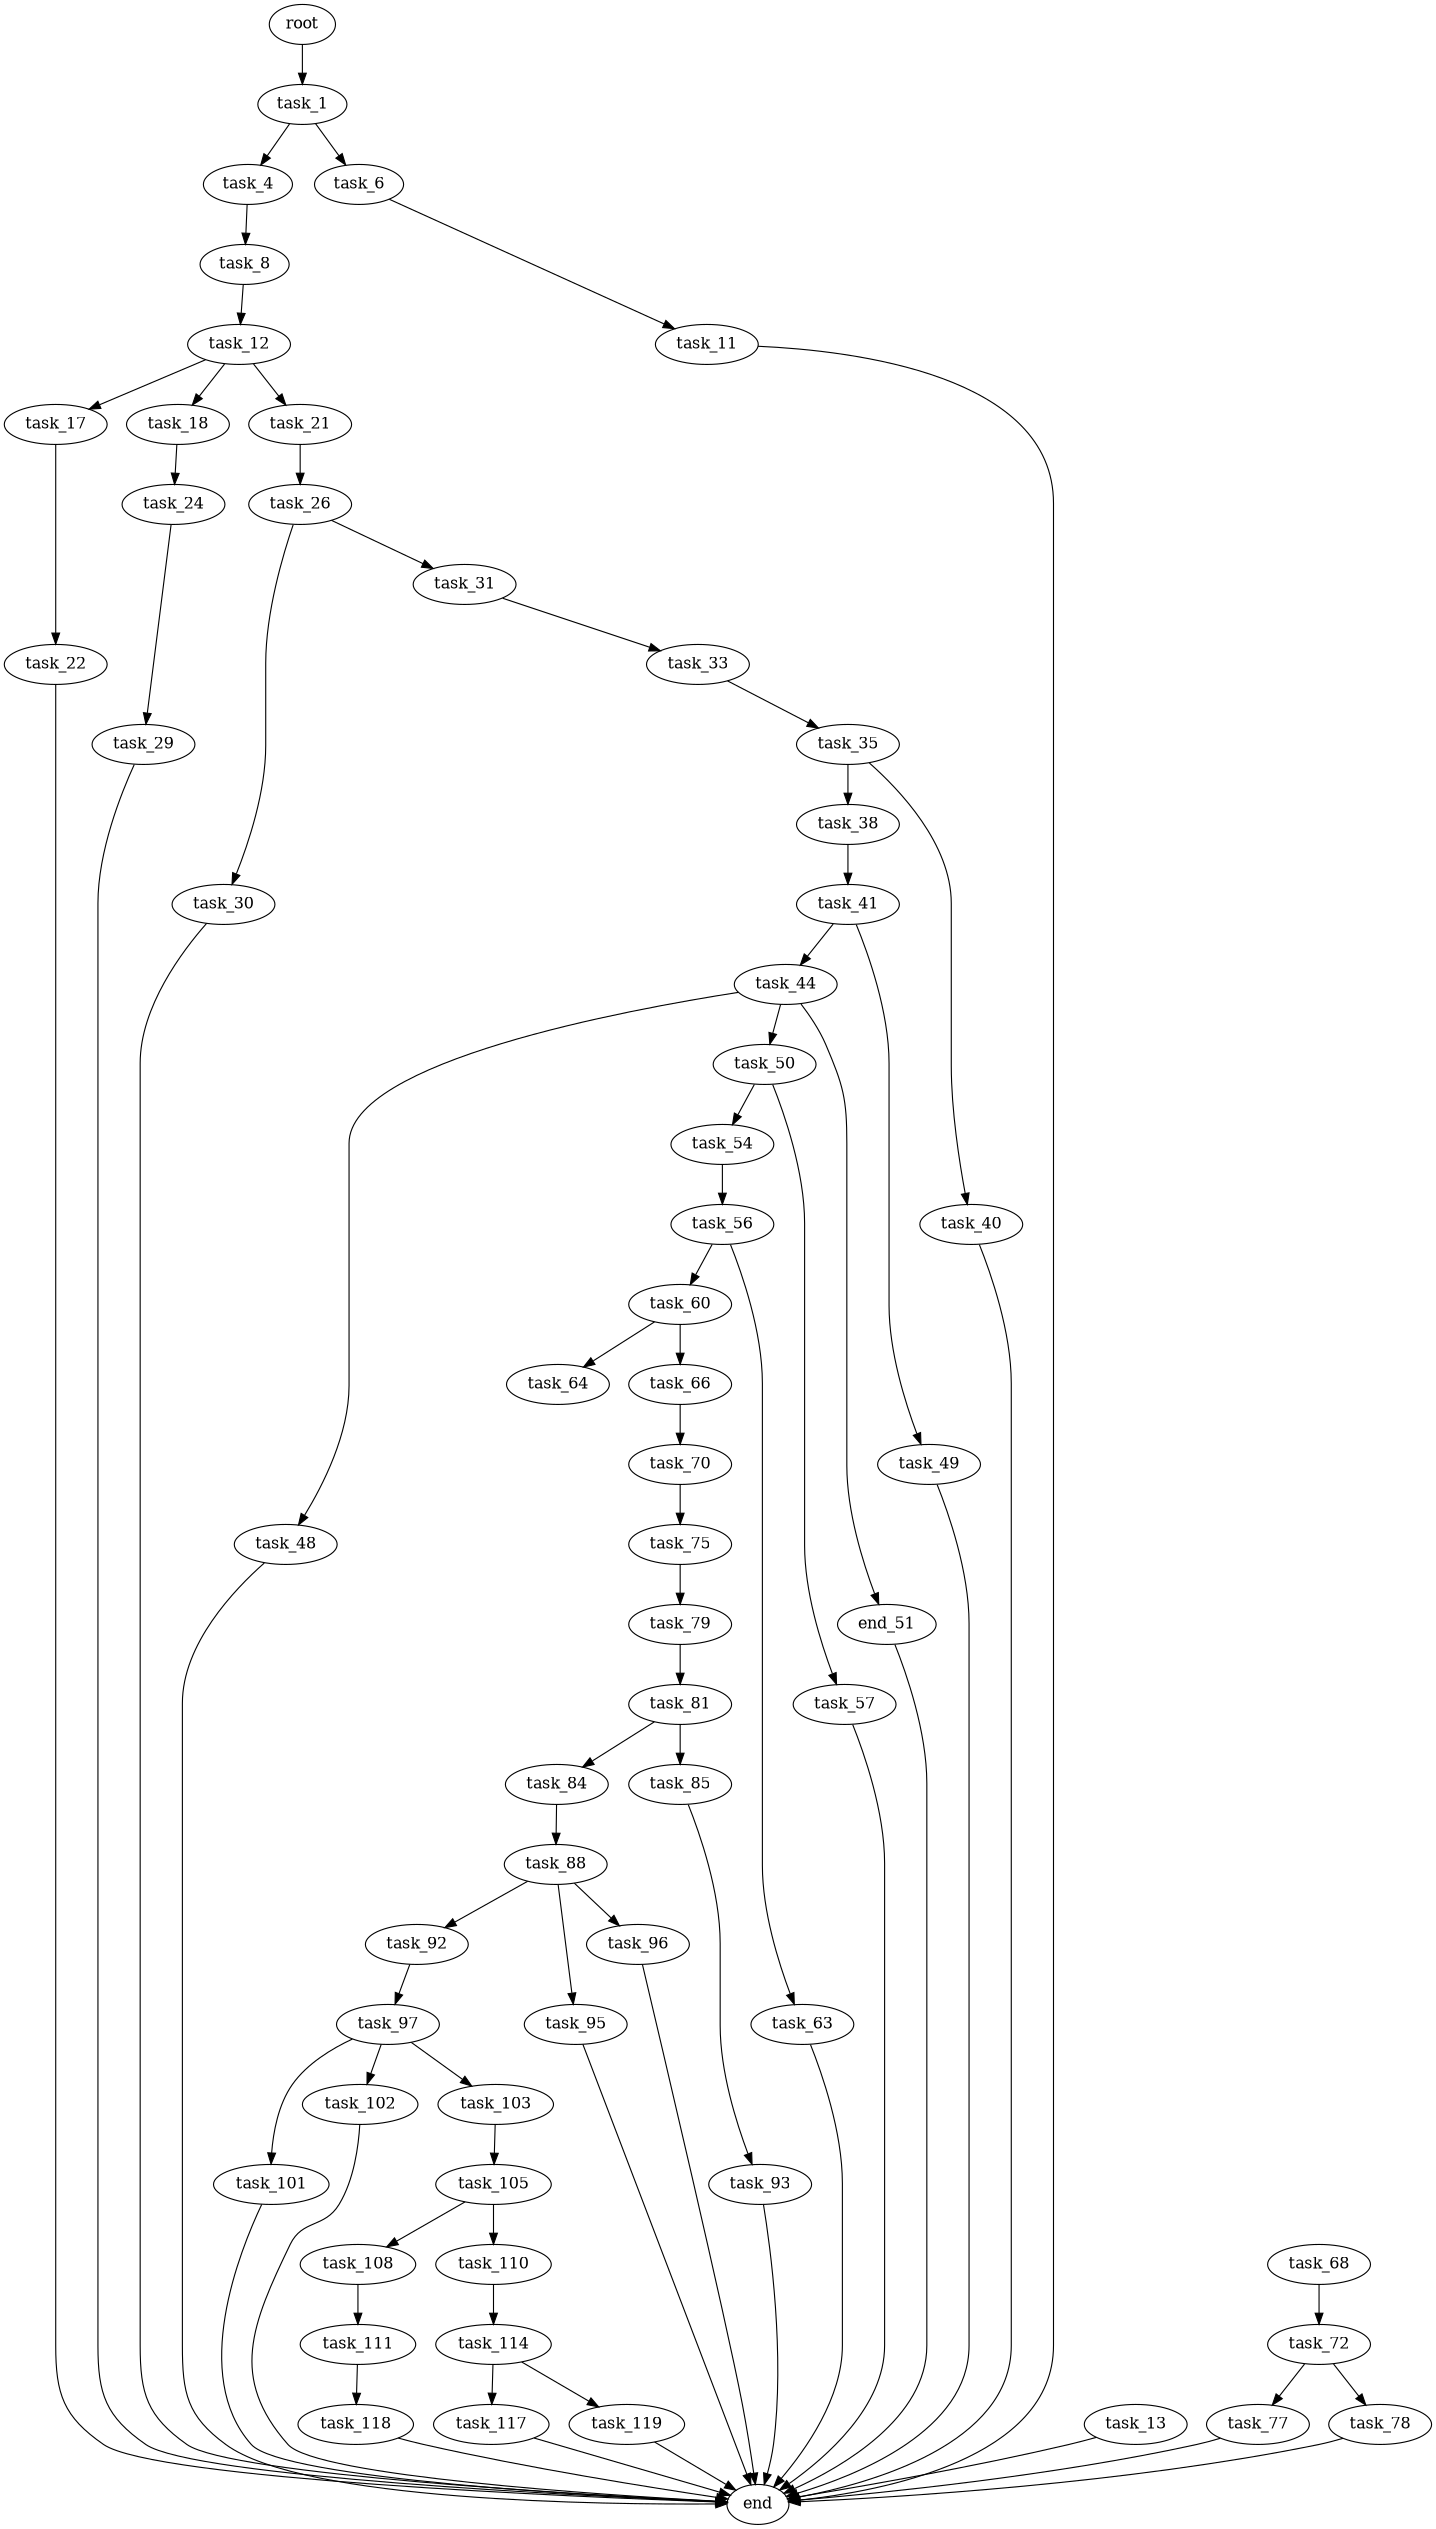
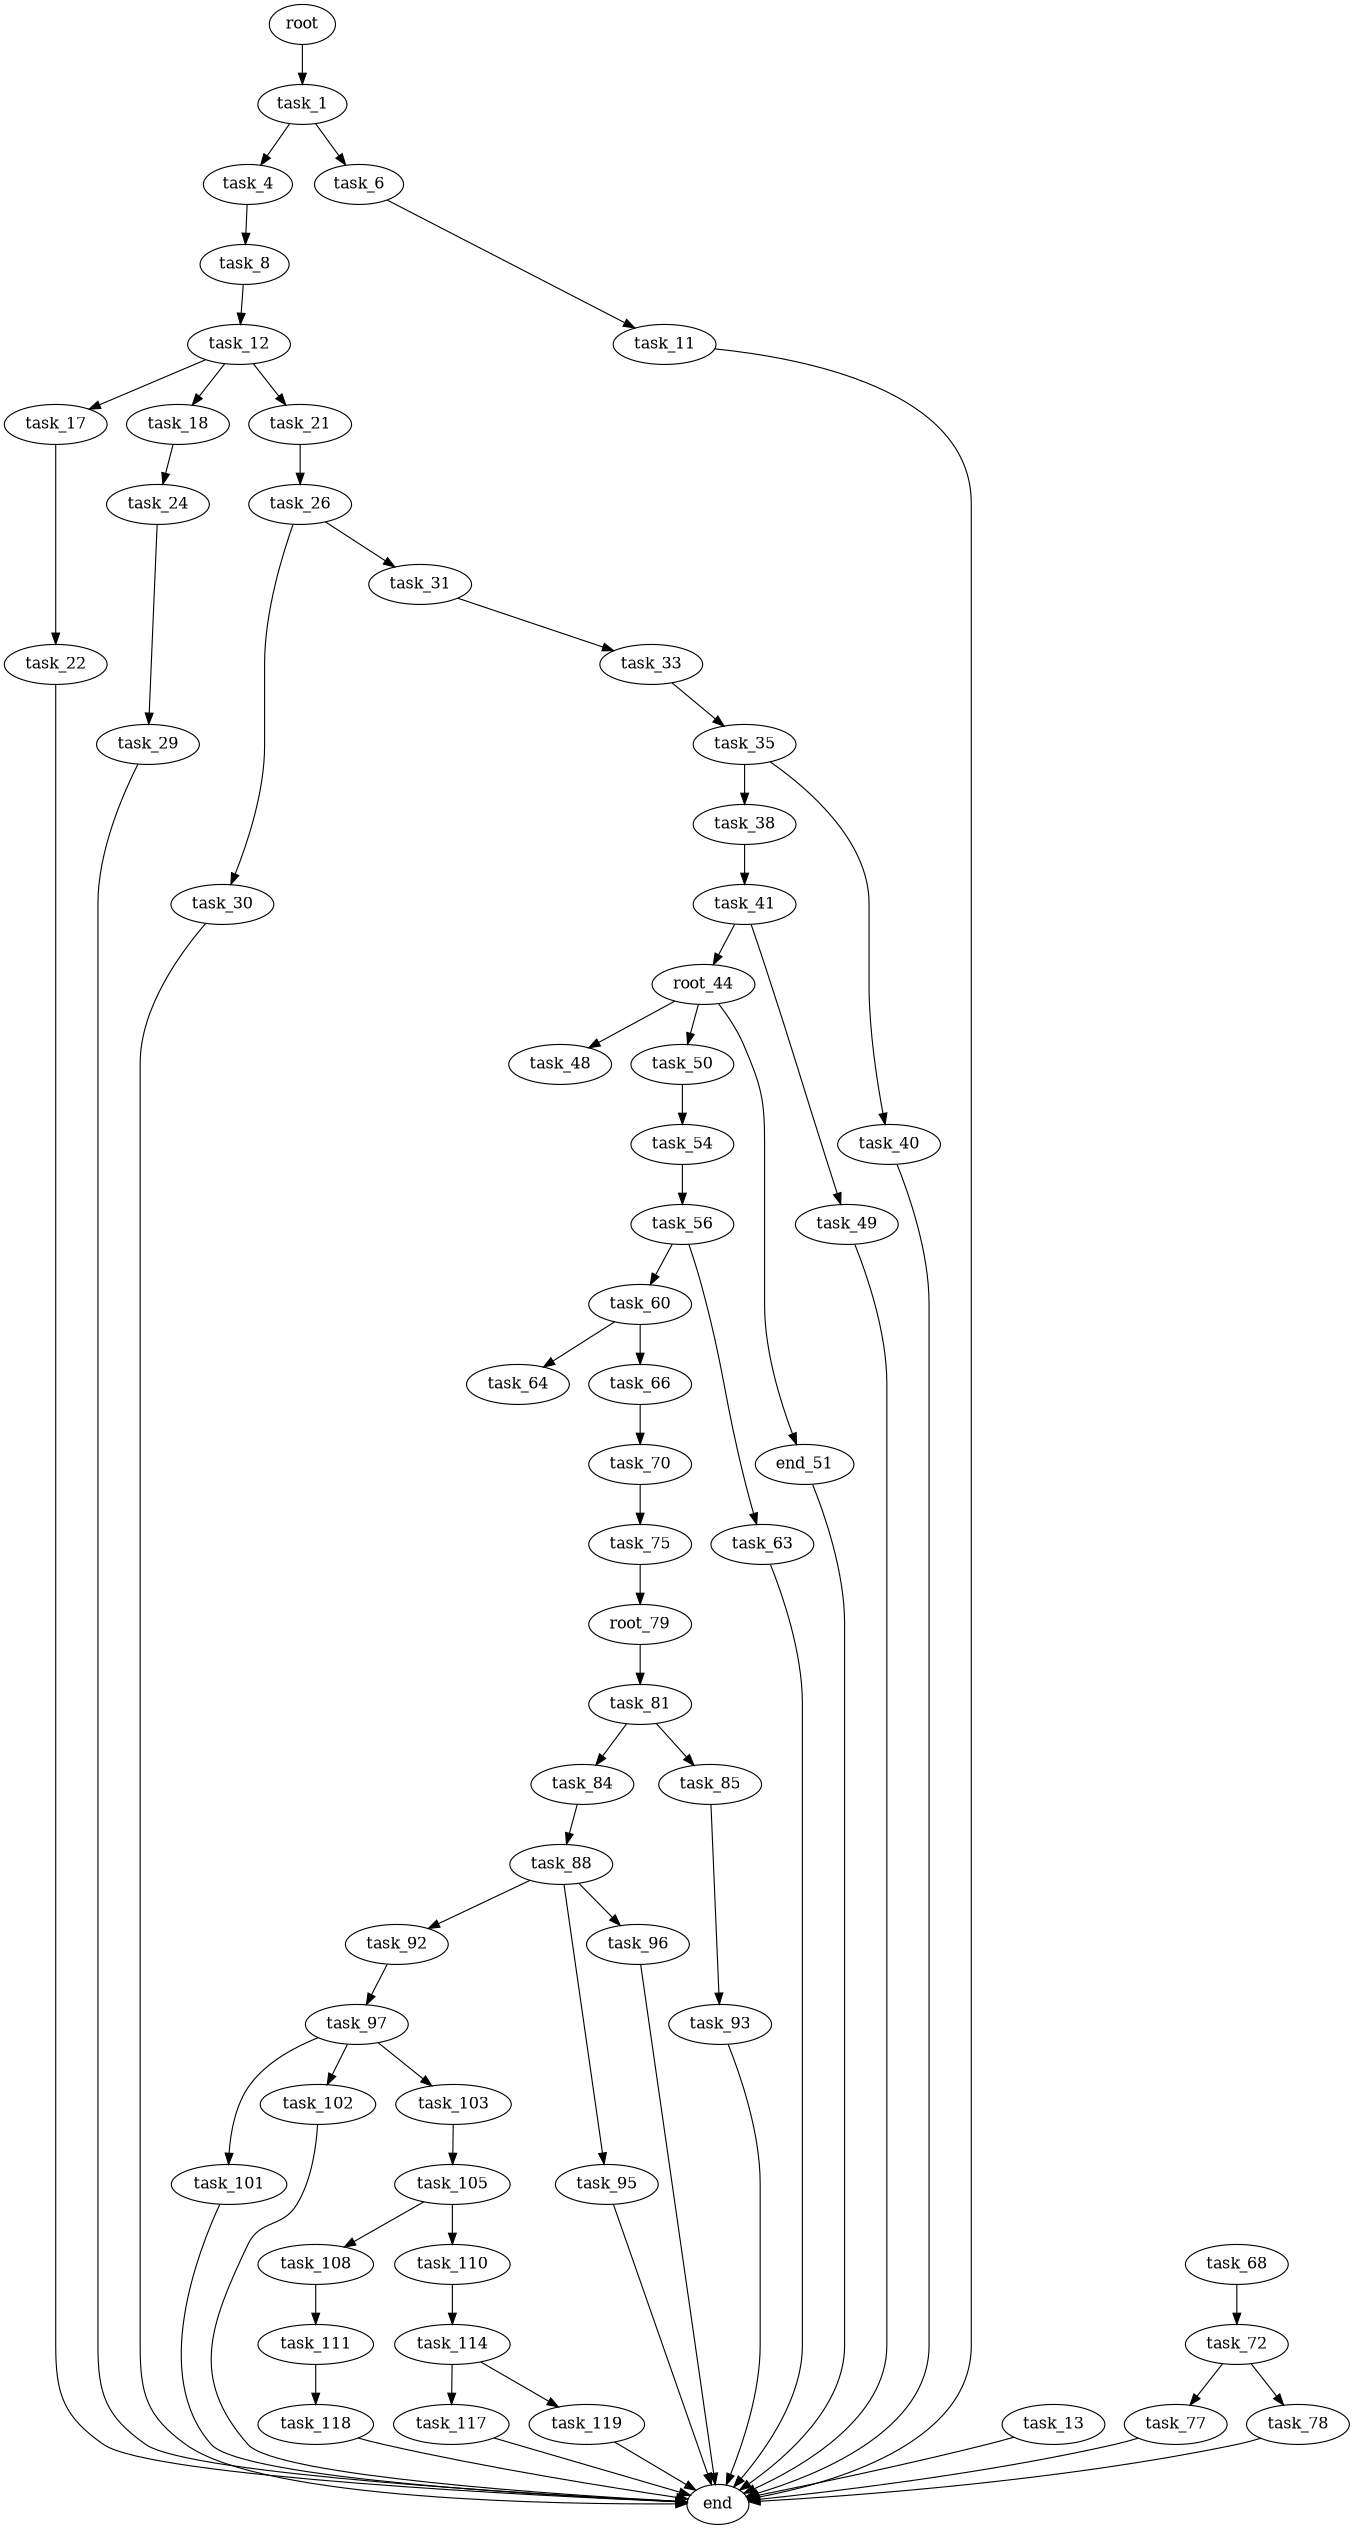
(786, 984) -> (704, 984)
(680, 1624) -> (640, 1624)
(845, 1704) -> none
(182, 2247) -> none
